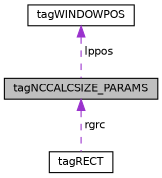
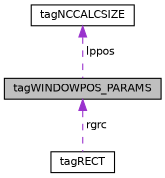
(81, 15) -> (83, 15)
(81, 89) -> (83, 89)
